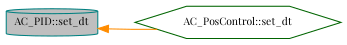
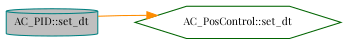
(133, 29) -> (122, 16)
